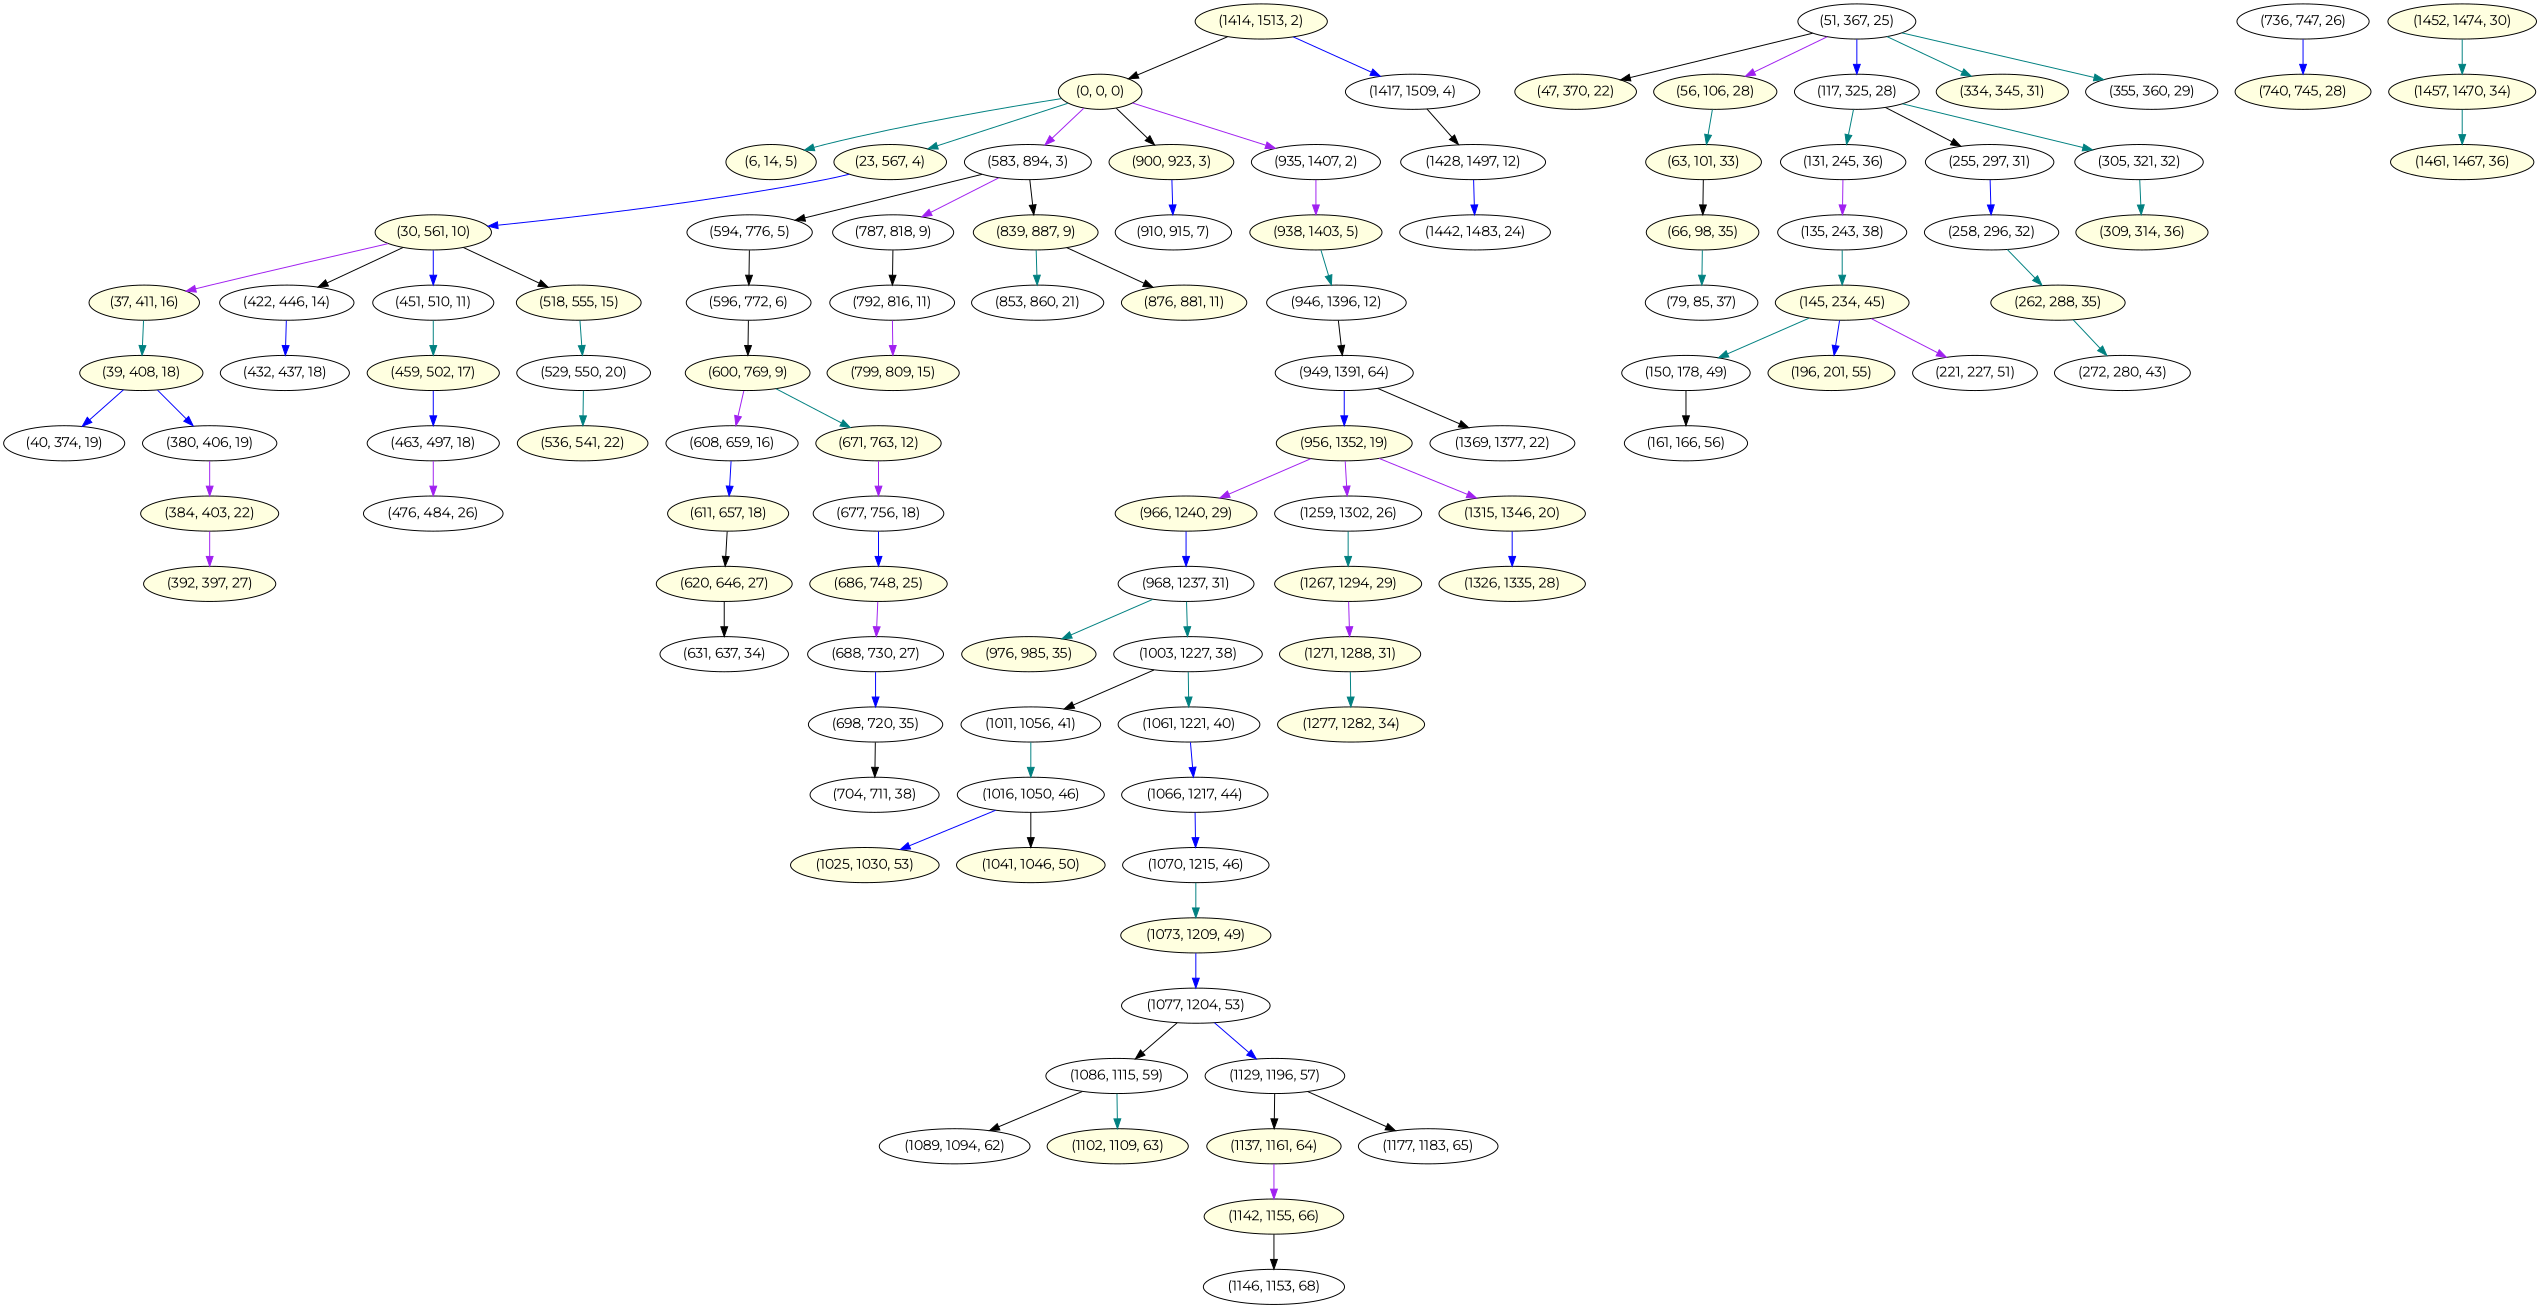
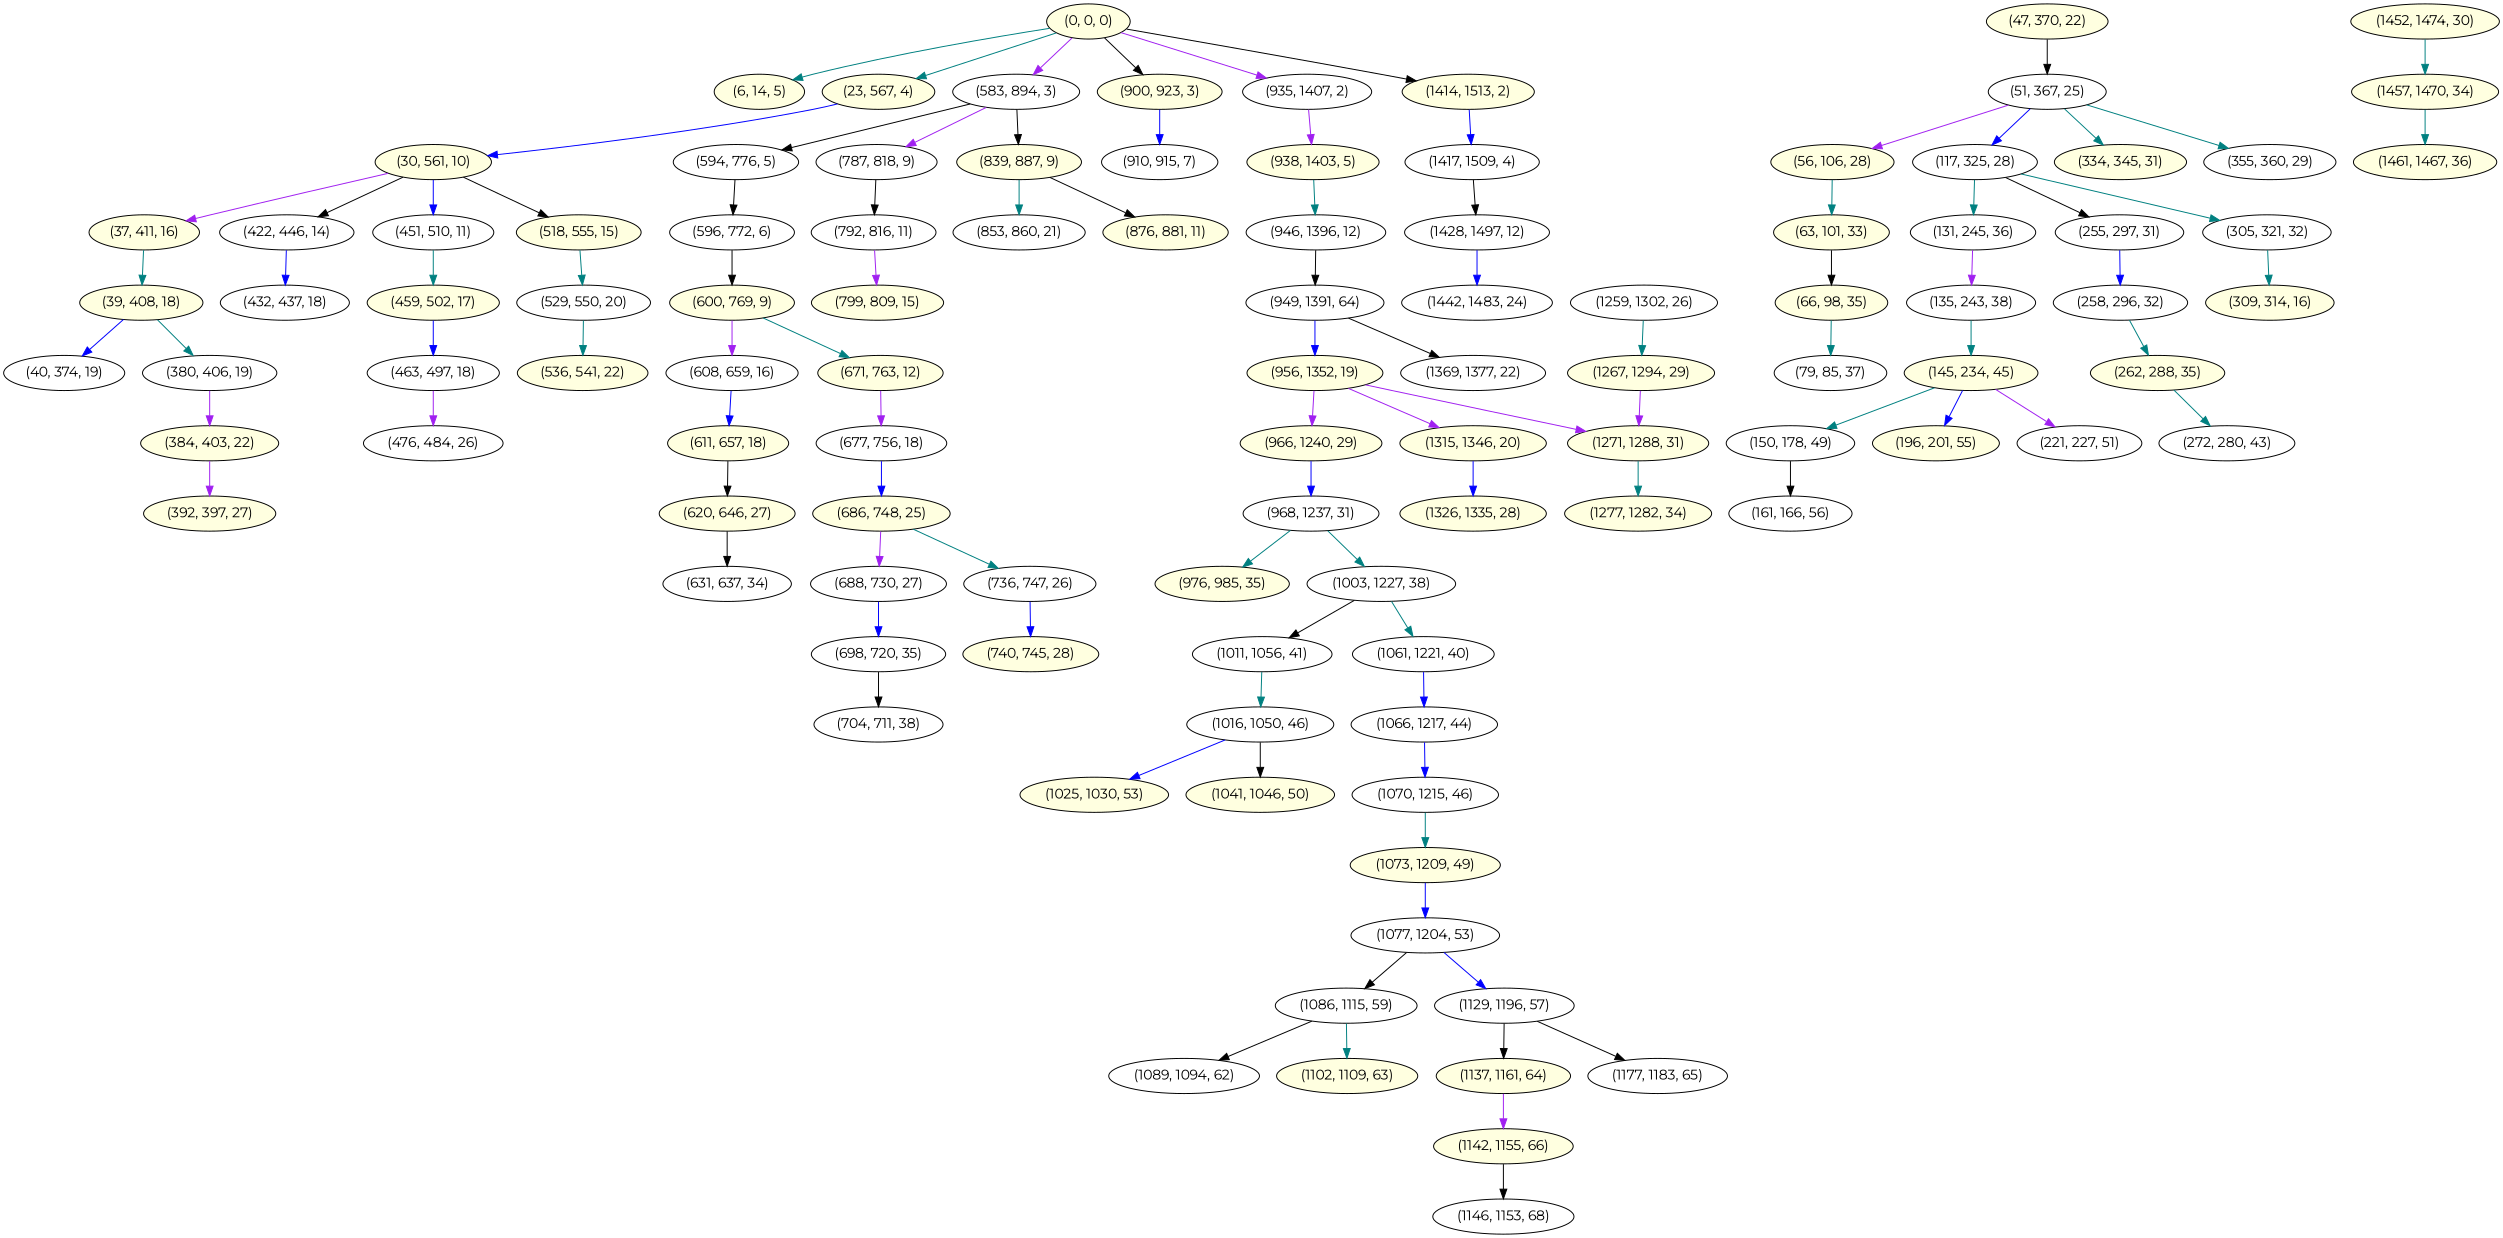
(1721, 55) -> (2047, 52)
(1183, 56) -> (1267, 54)
(2142, 232) -> (2270, 303)
(172, 404) -> (172, 334)
(1346, 474) -> (1471, 407)
none -> (951, 547)
